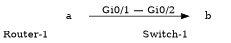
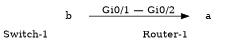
(135, 16) -> (135, 16)
